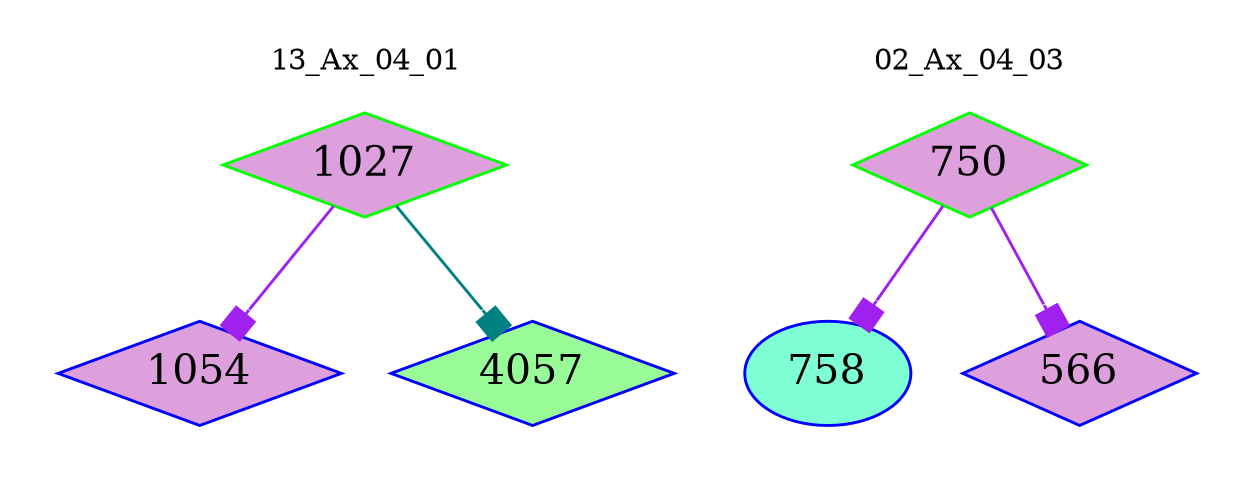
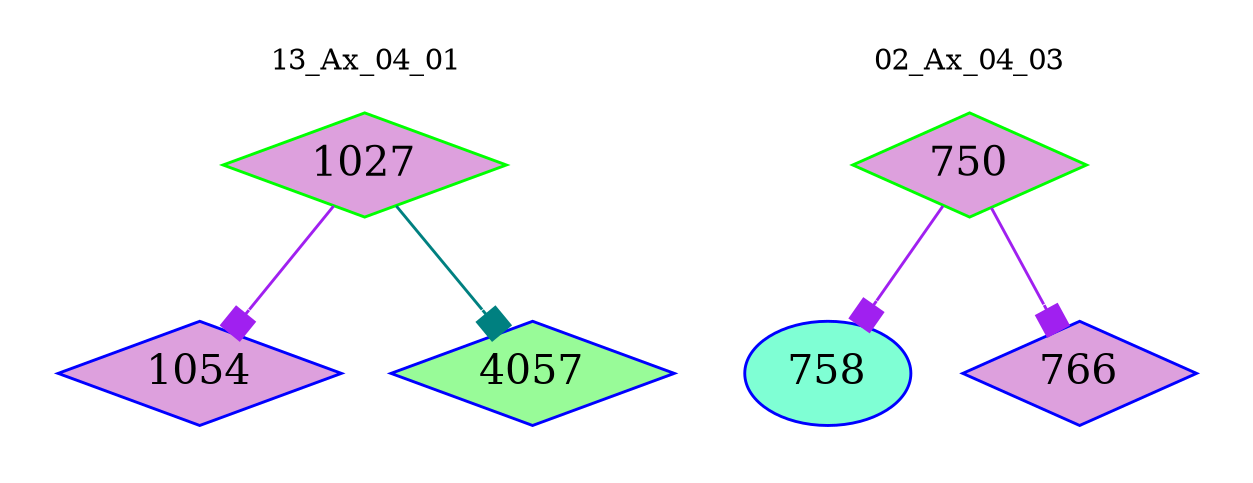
(1080, 373) -> (1080, 373)
